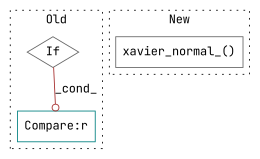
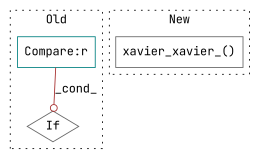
(179, 52) -> (179, 52)
(54, 86) -> (55, 86)
